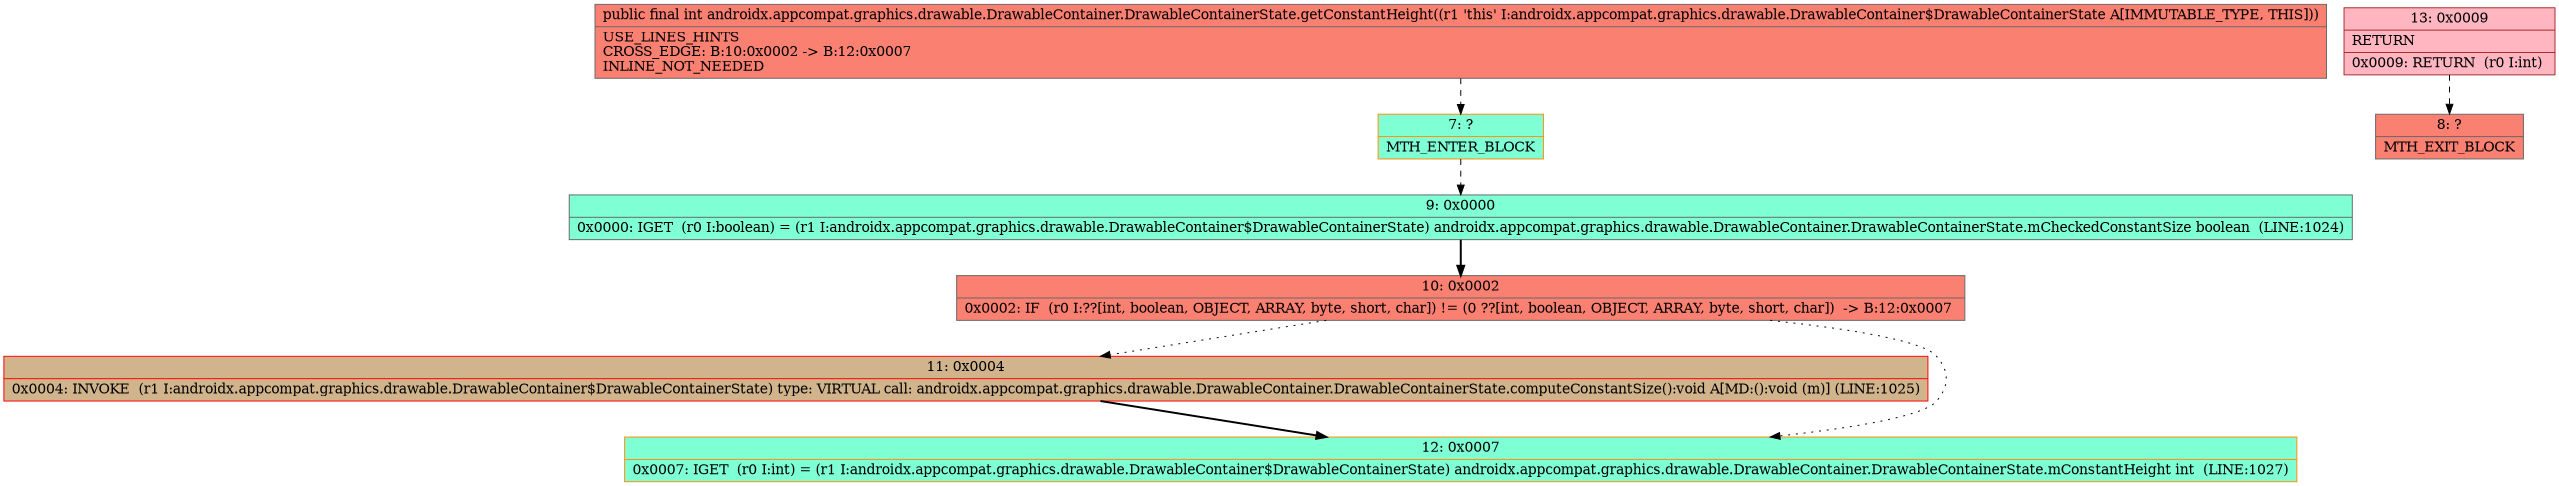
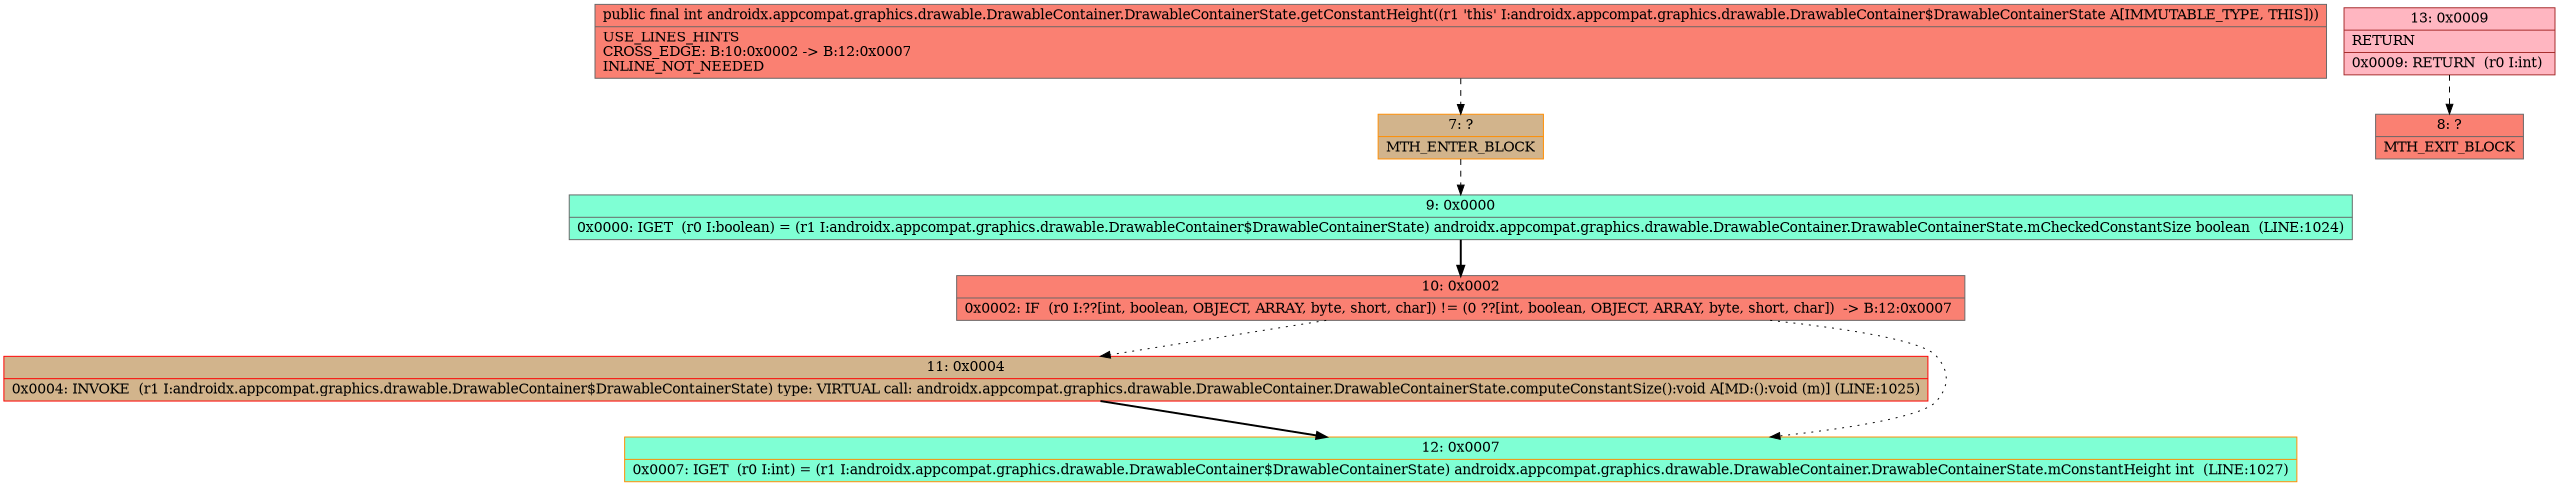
(1461, 137) -> (1461, 137)
